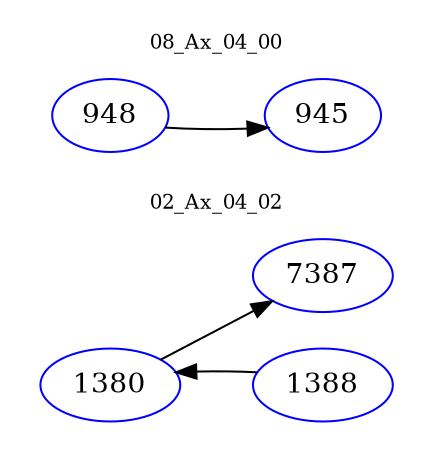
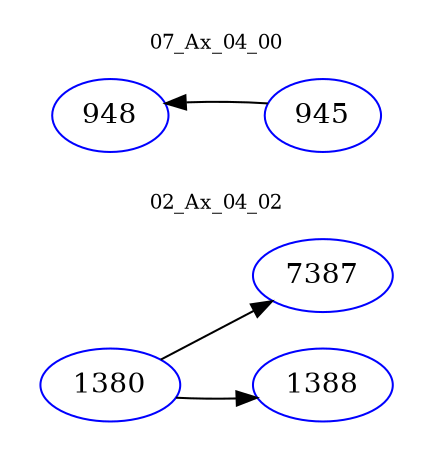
(217, 44) -> (217, 44)
(206, 129) -> (227, 102)
(227, 371) -> (206, 399)
